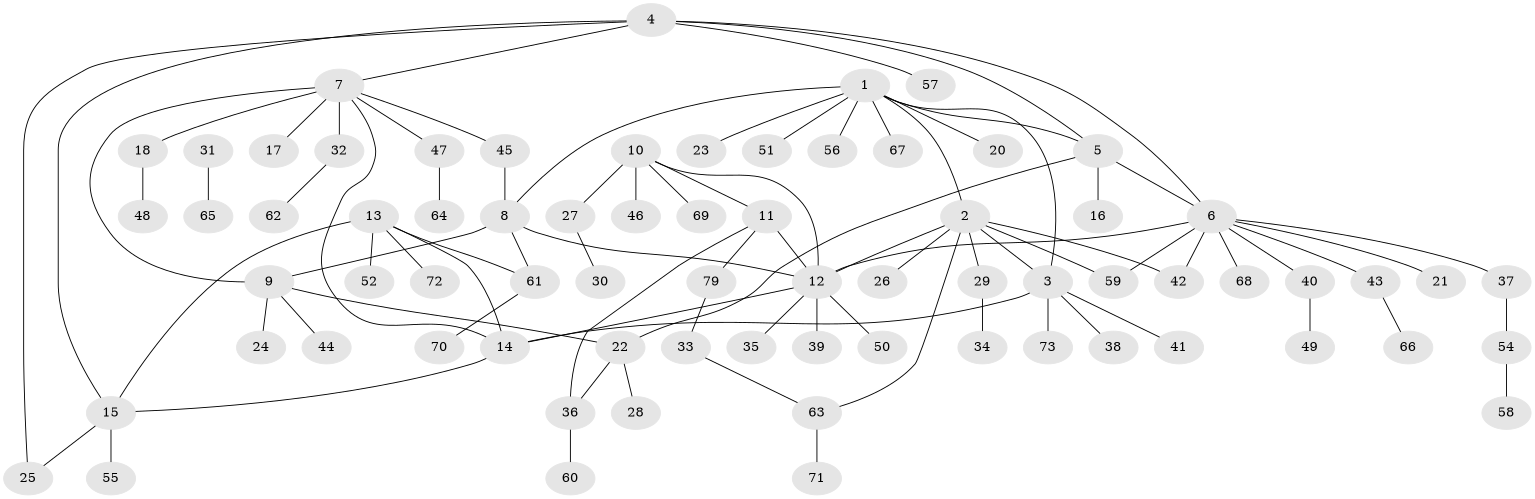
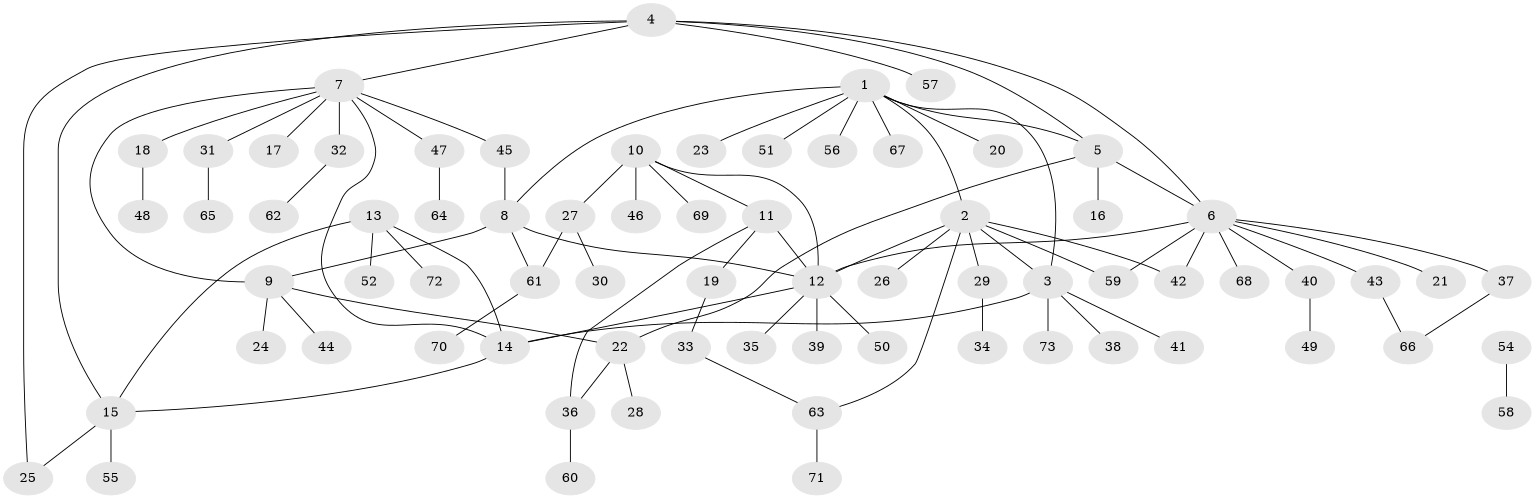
none -> (274, 118)
(454, 250) -> (553, 249)
(711, 282) -> (711, 282)
(1506, 315) -> (1457, 315)
